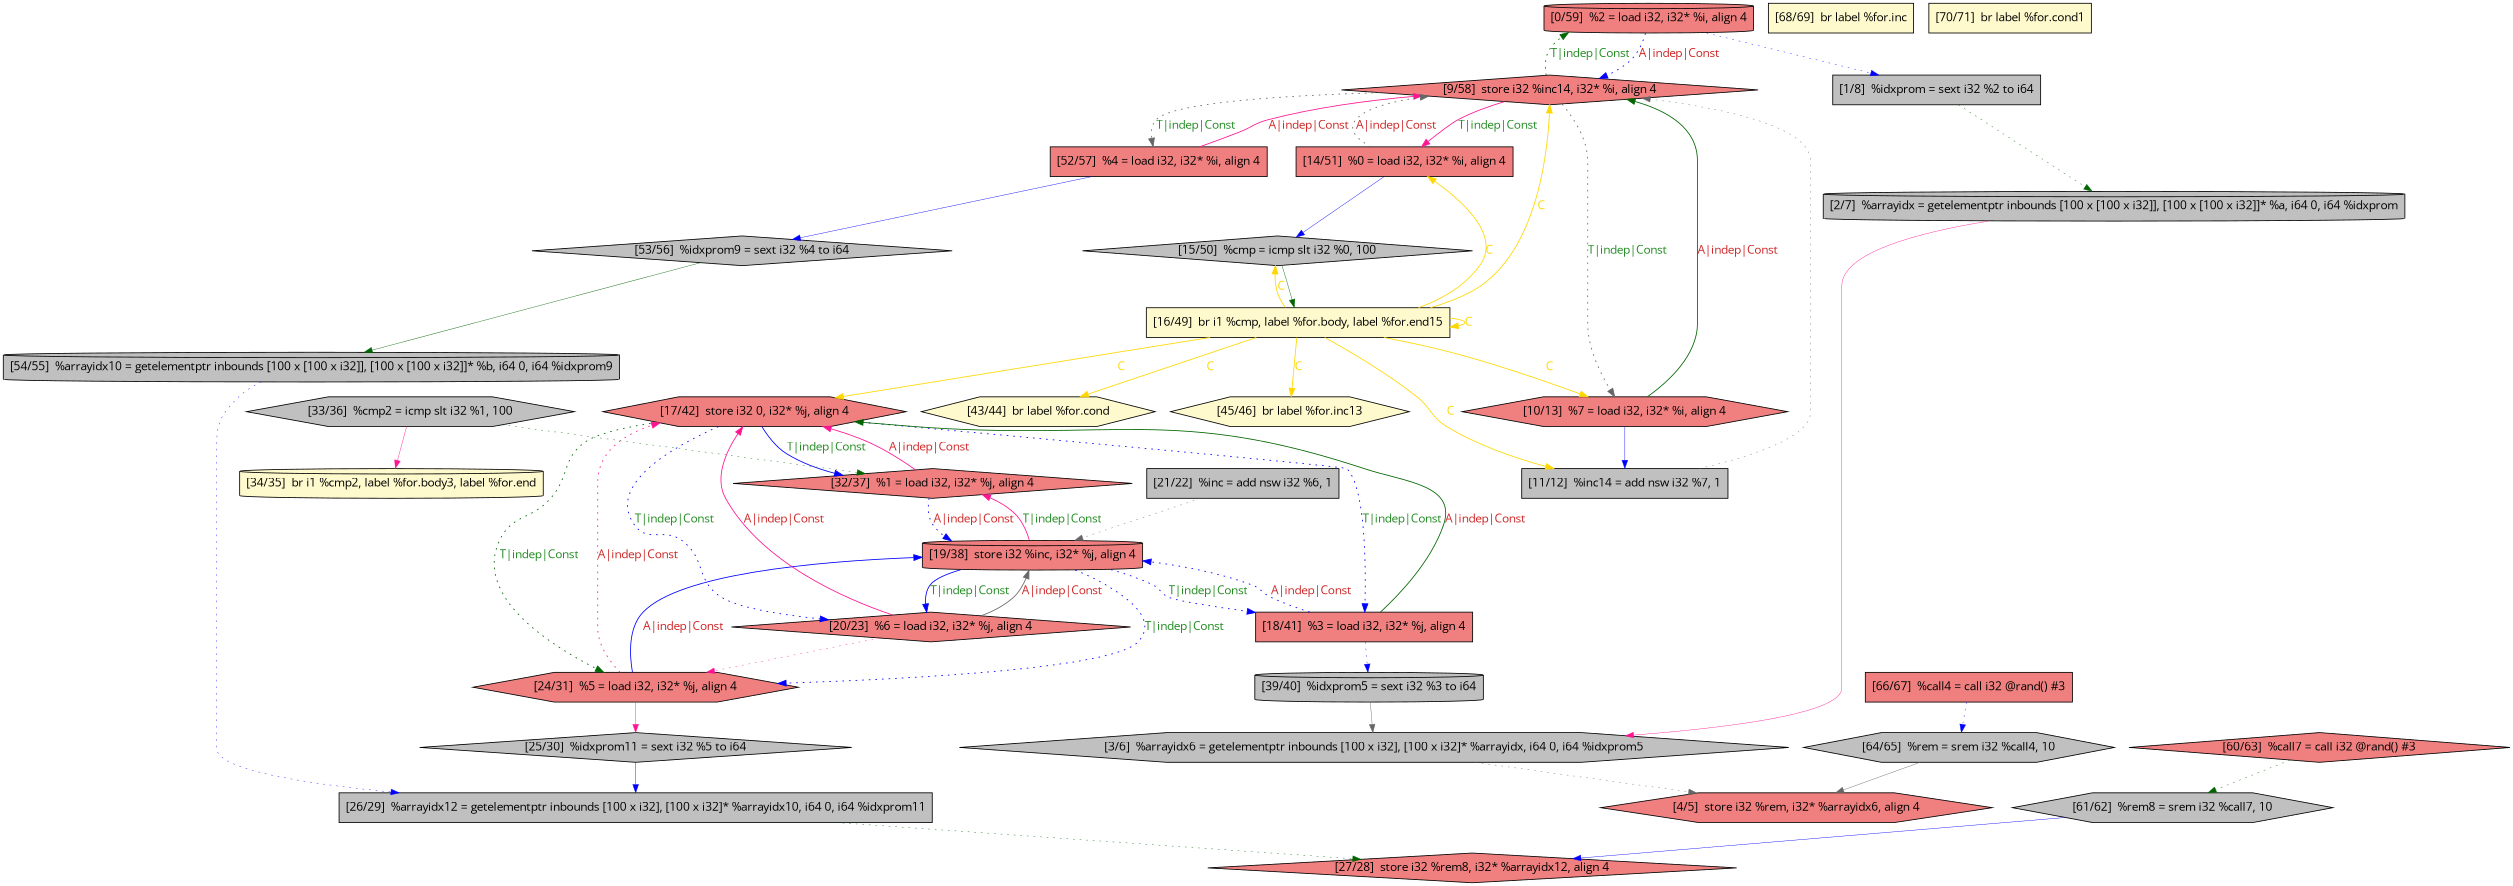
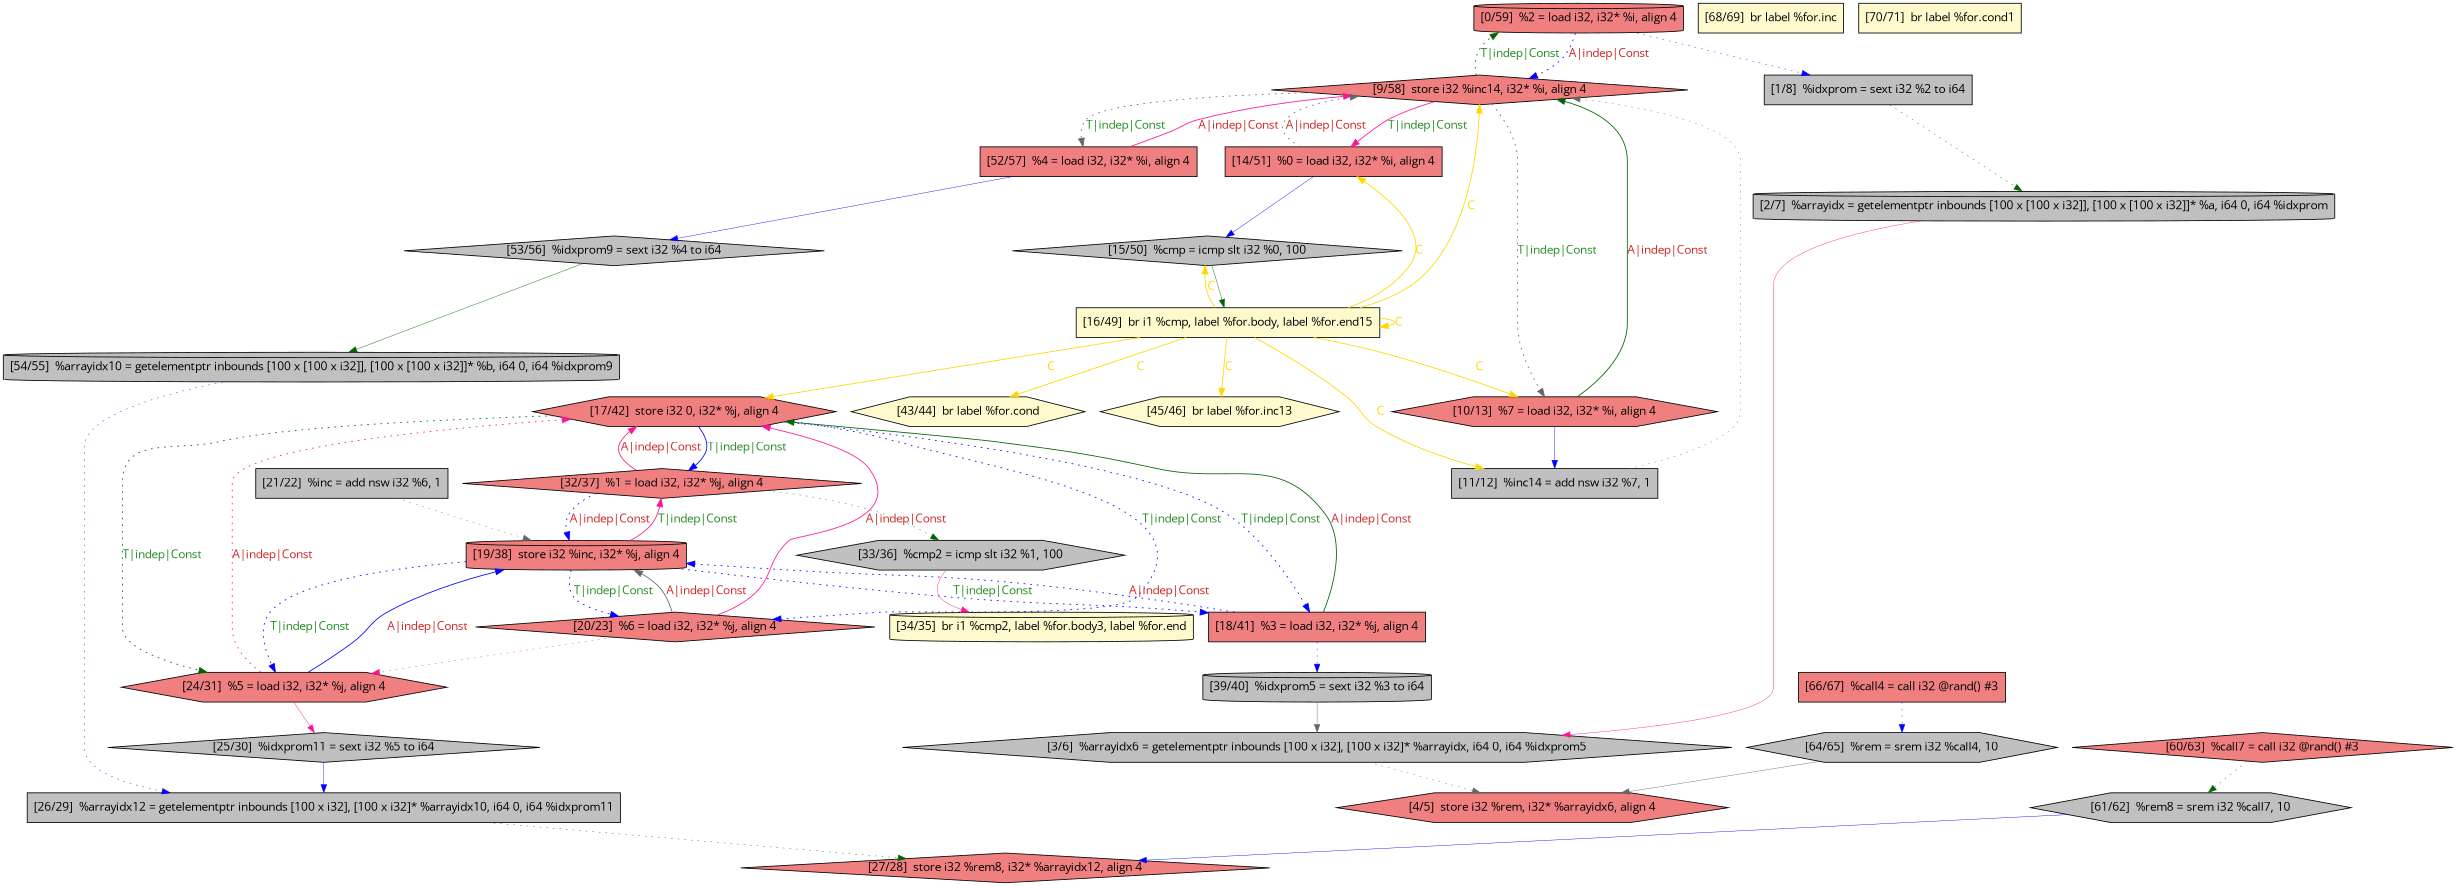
(688, 450) -> (852, 505)
(935, 580) -> (579, 602)
